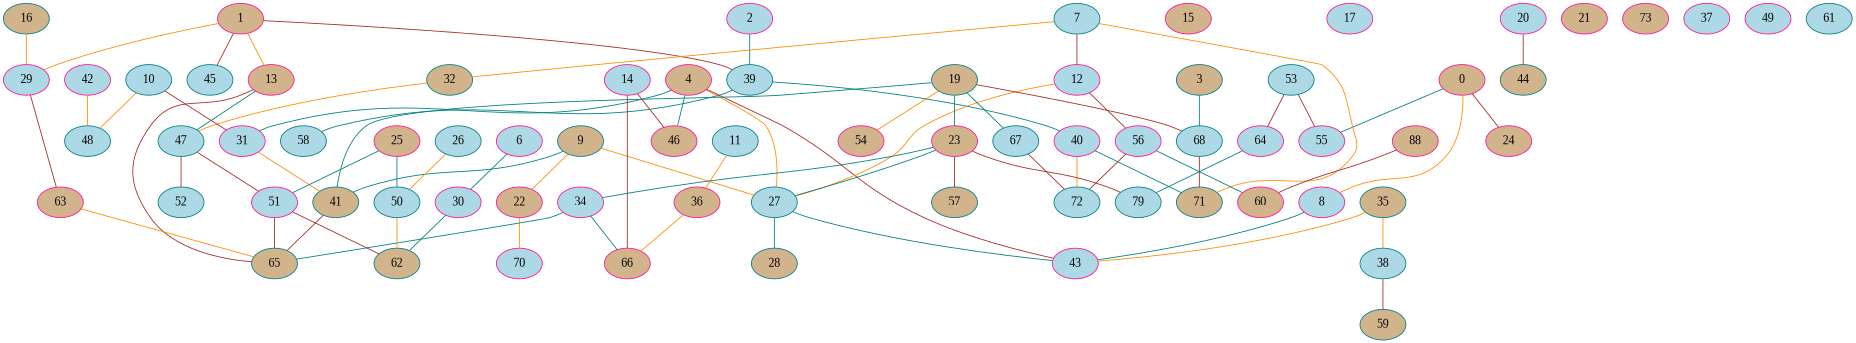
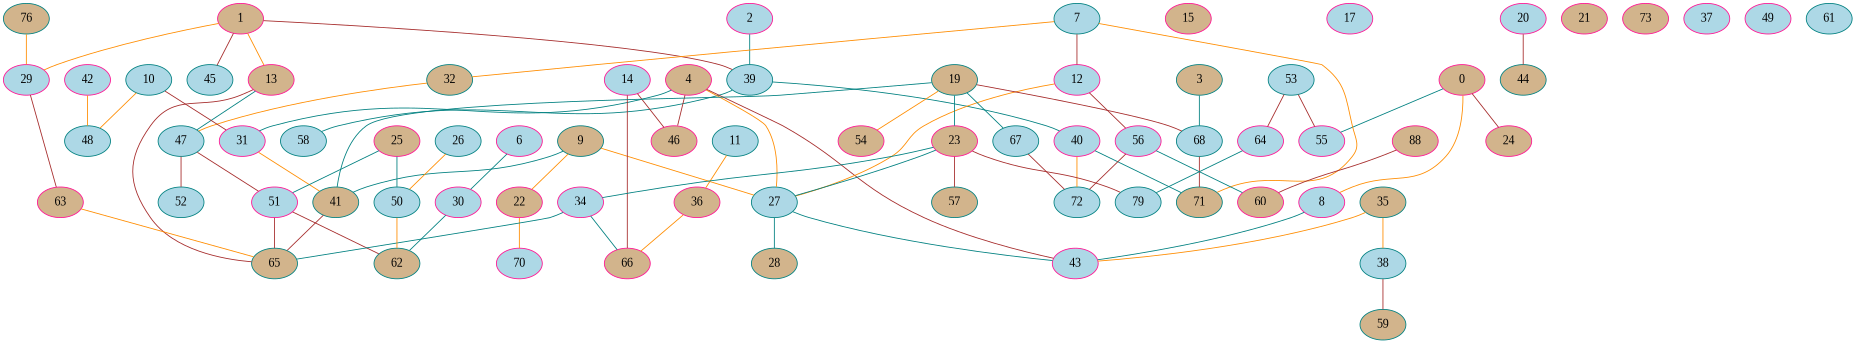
(26, 19) -> (26, 19)
(681, 110) -> (681, 110)
